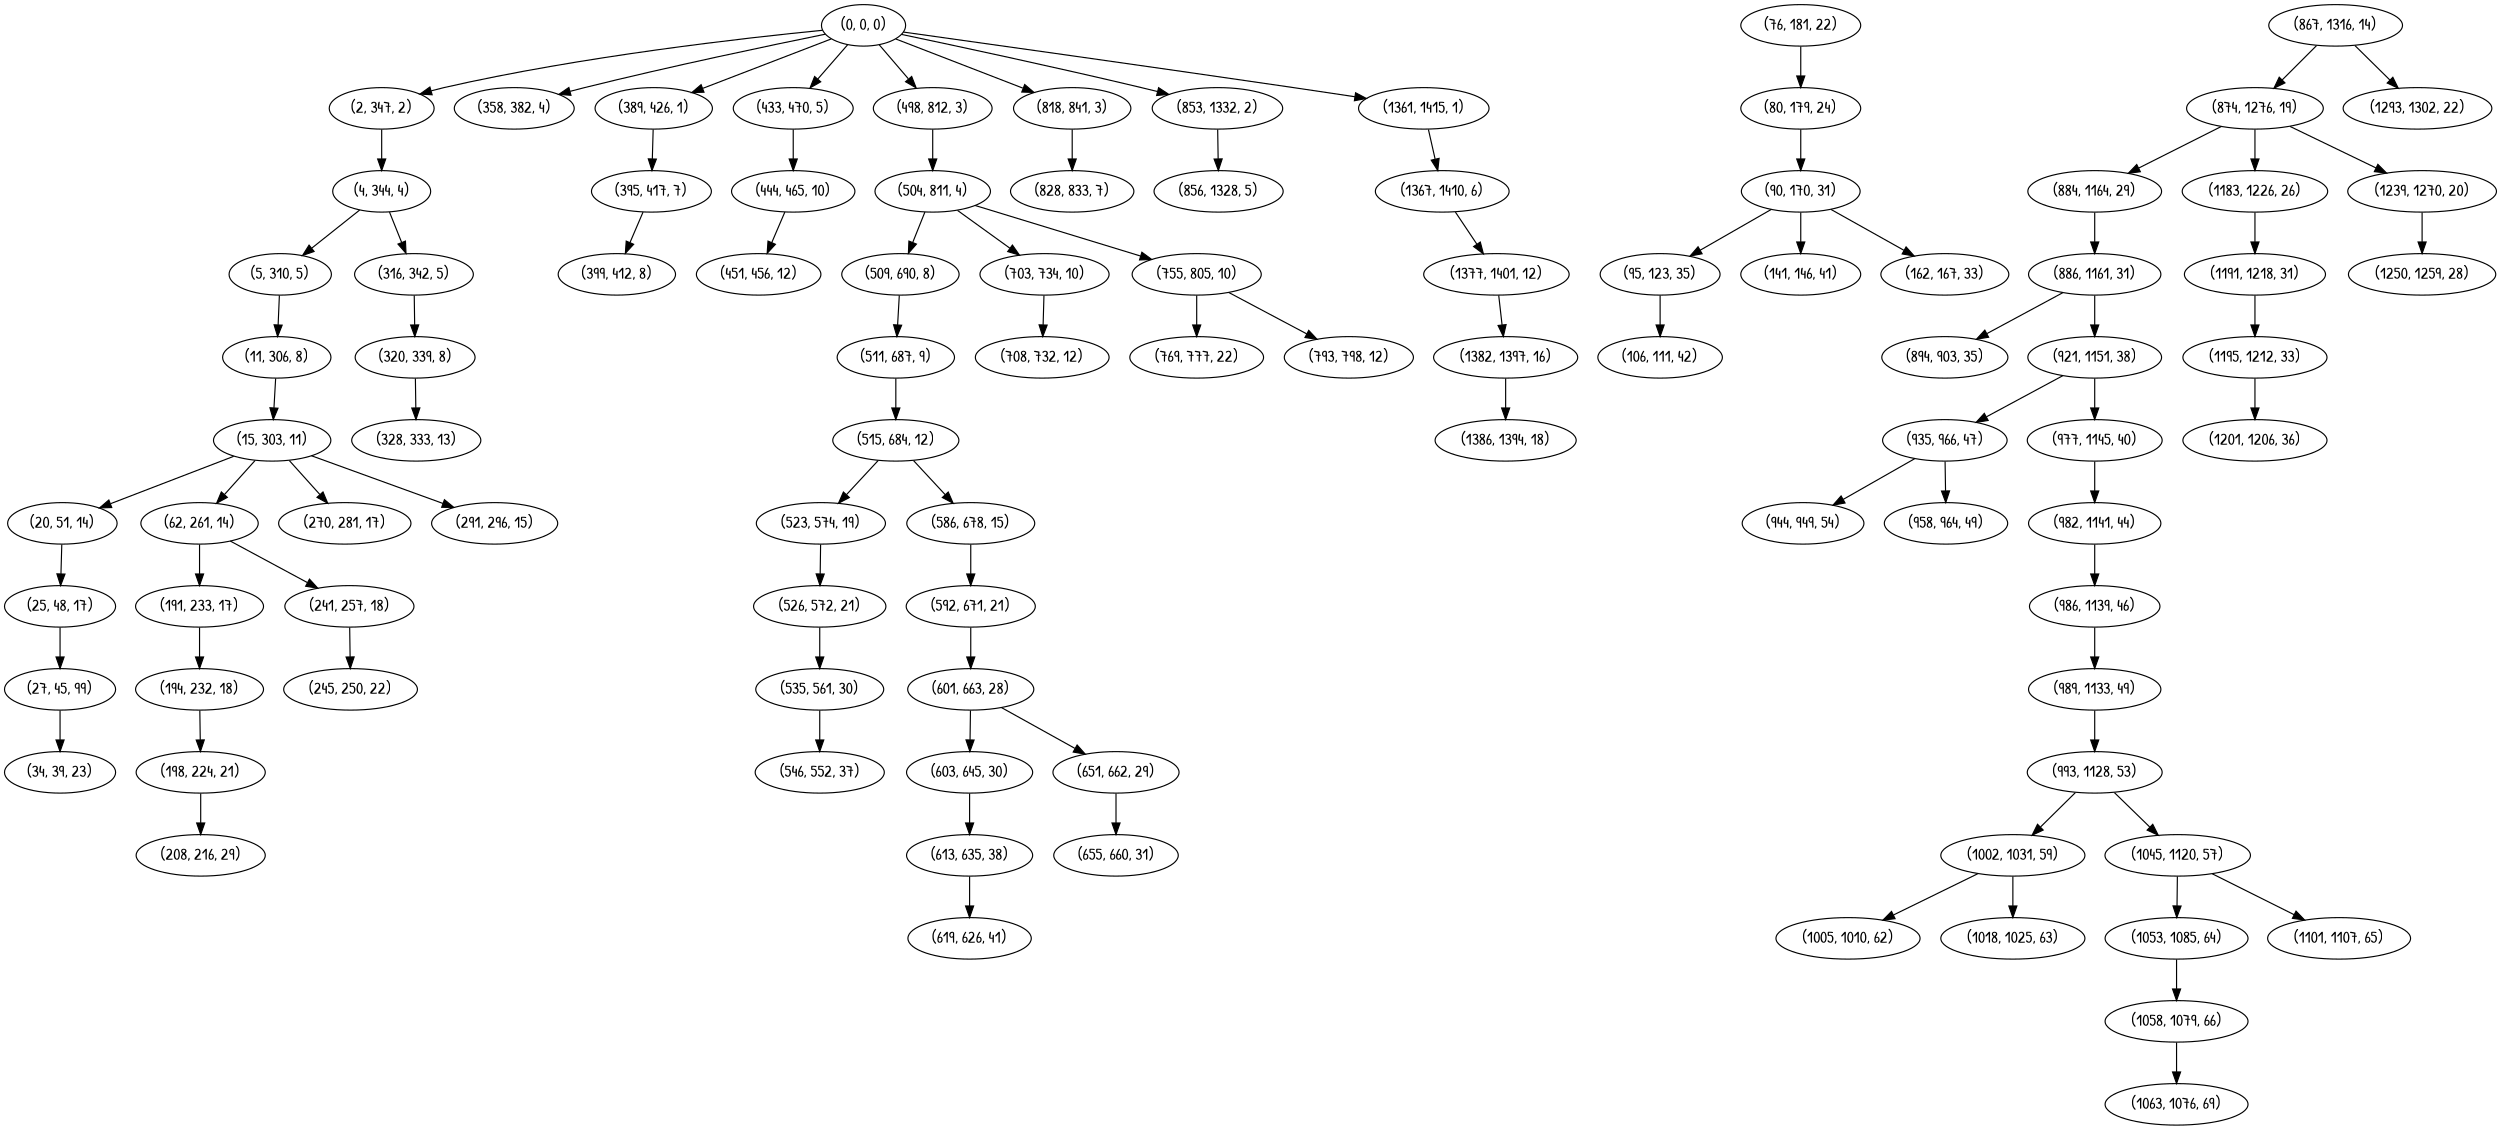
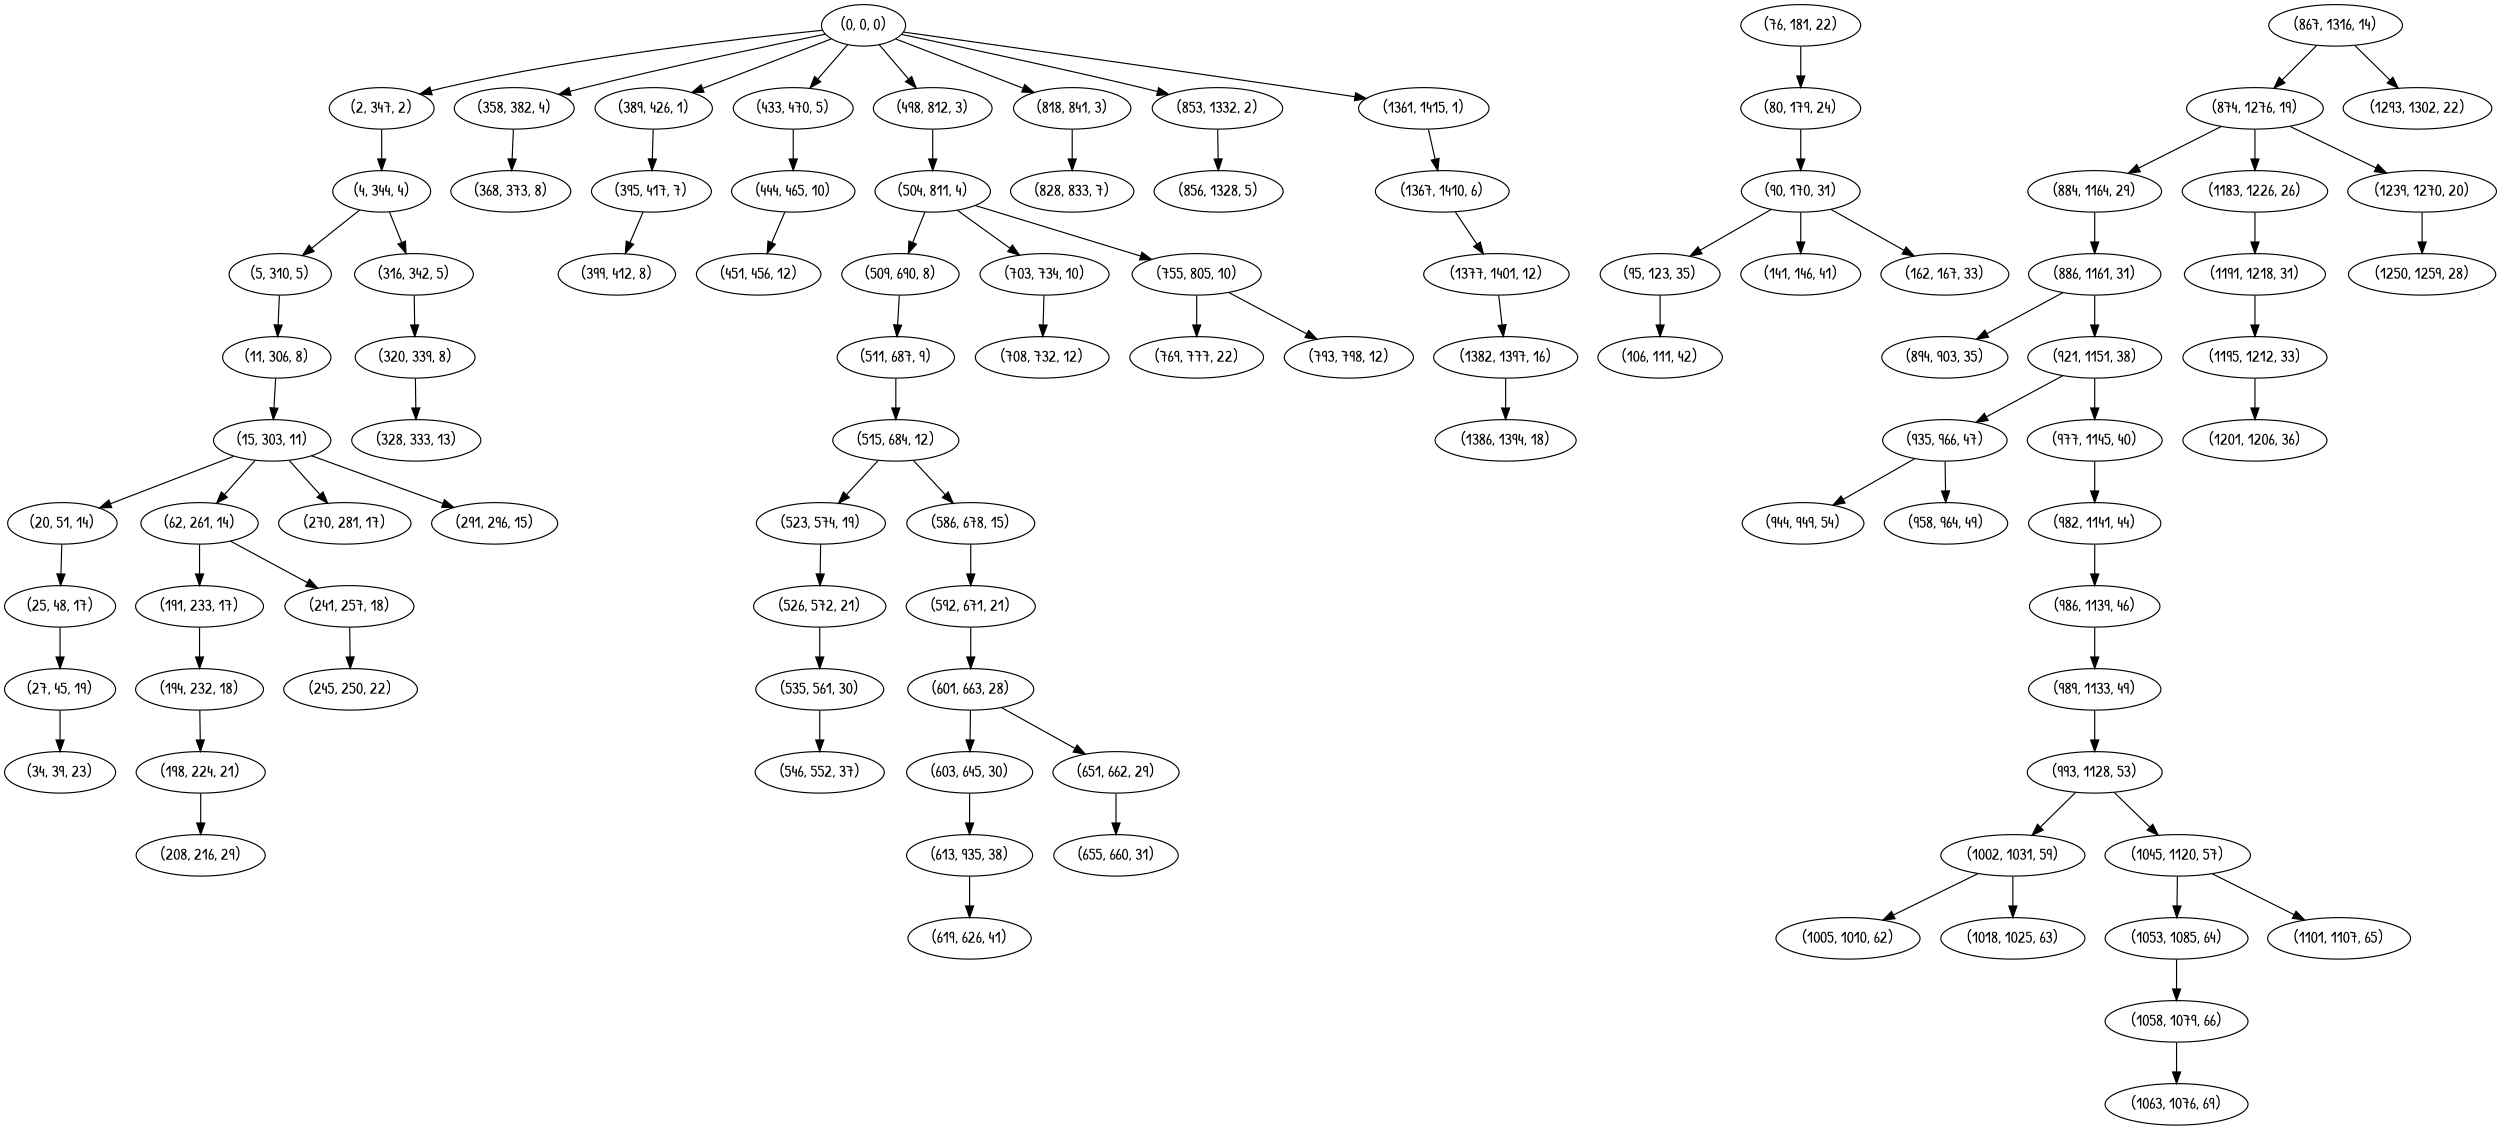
none -> (511, 191)
(60, 689) -> (60, 689)
(970, 855) -> (970, 855)
